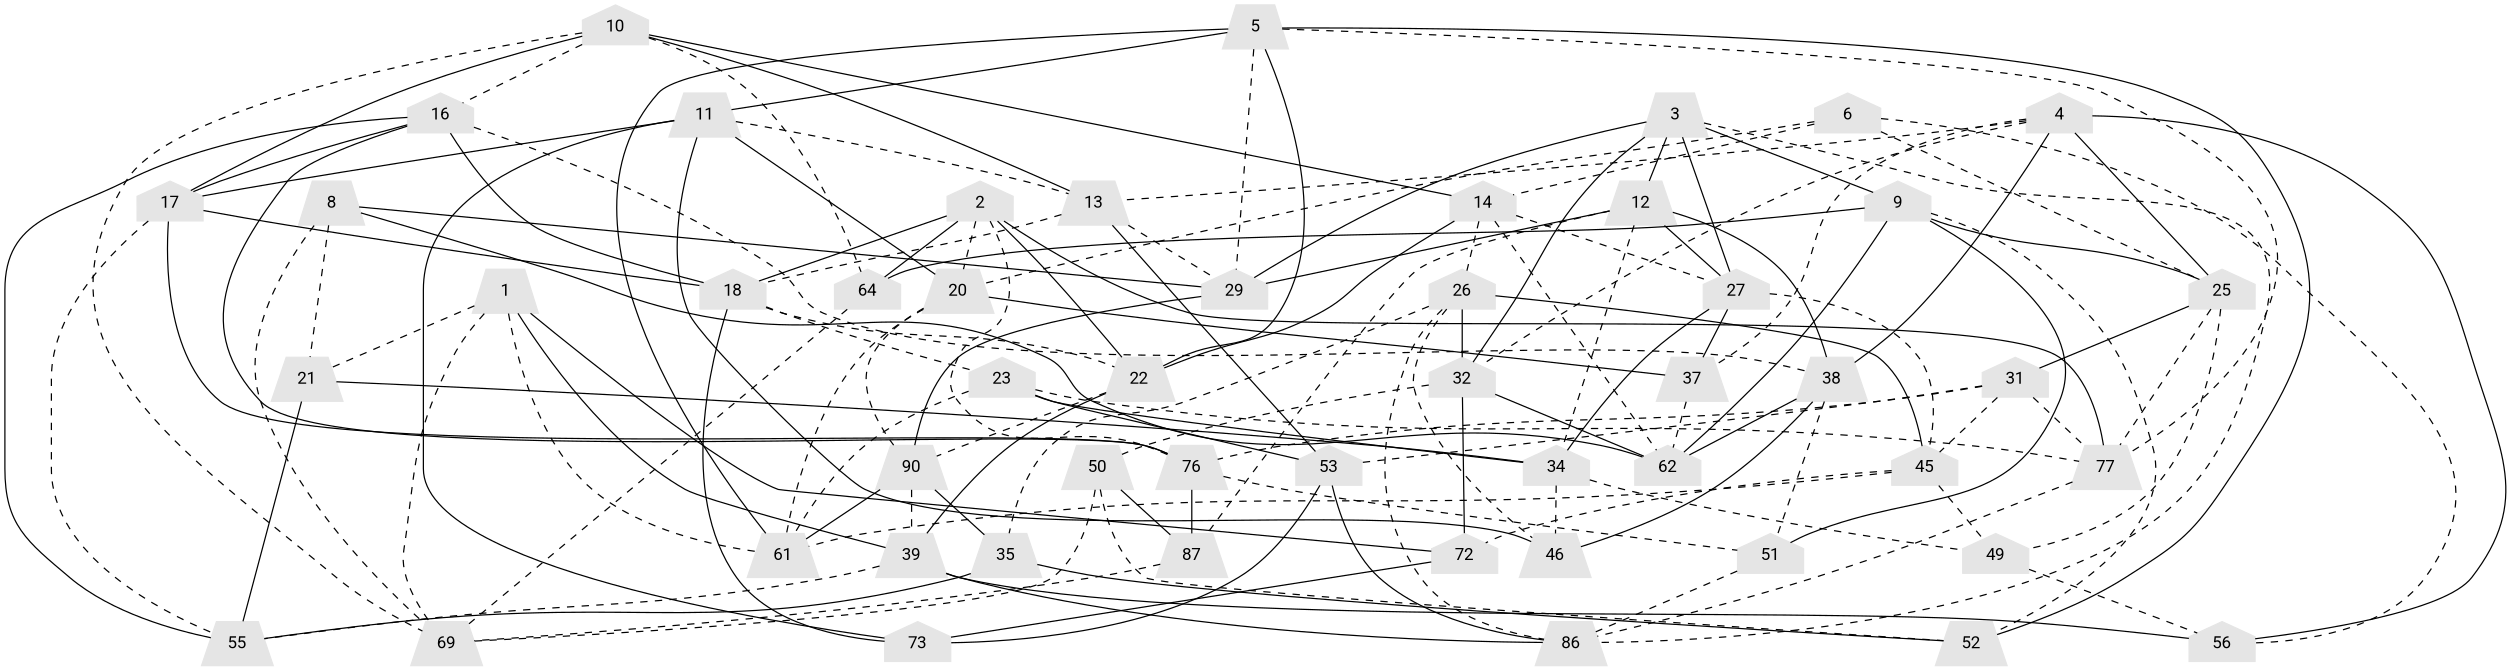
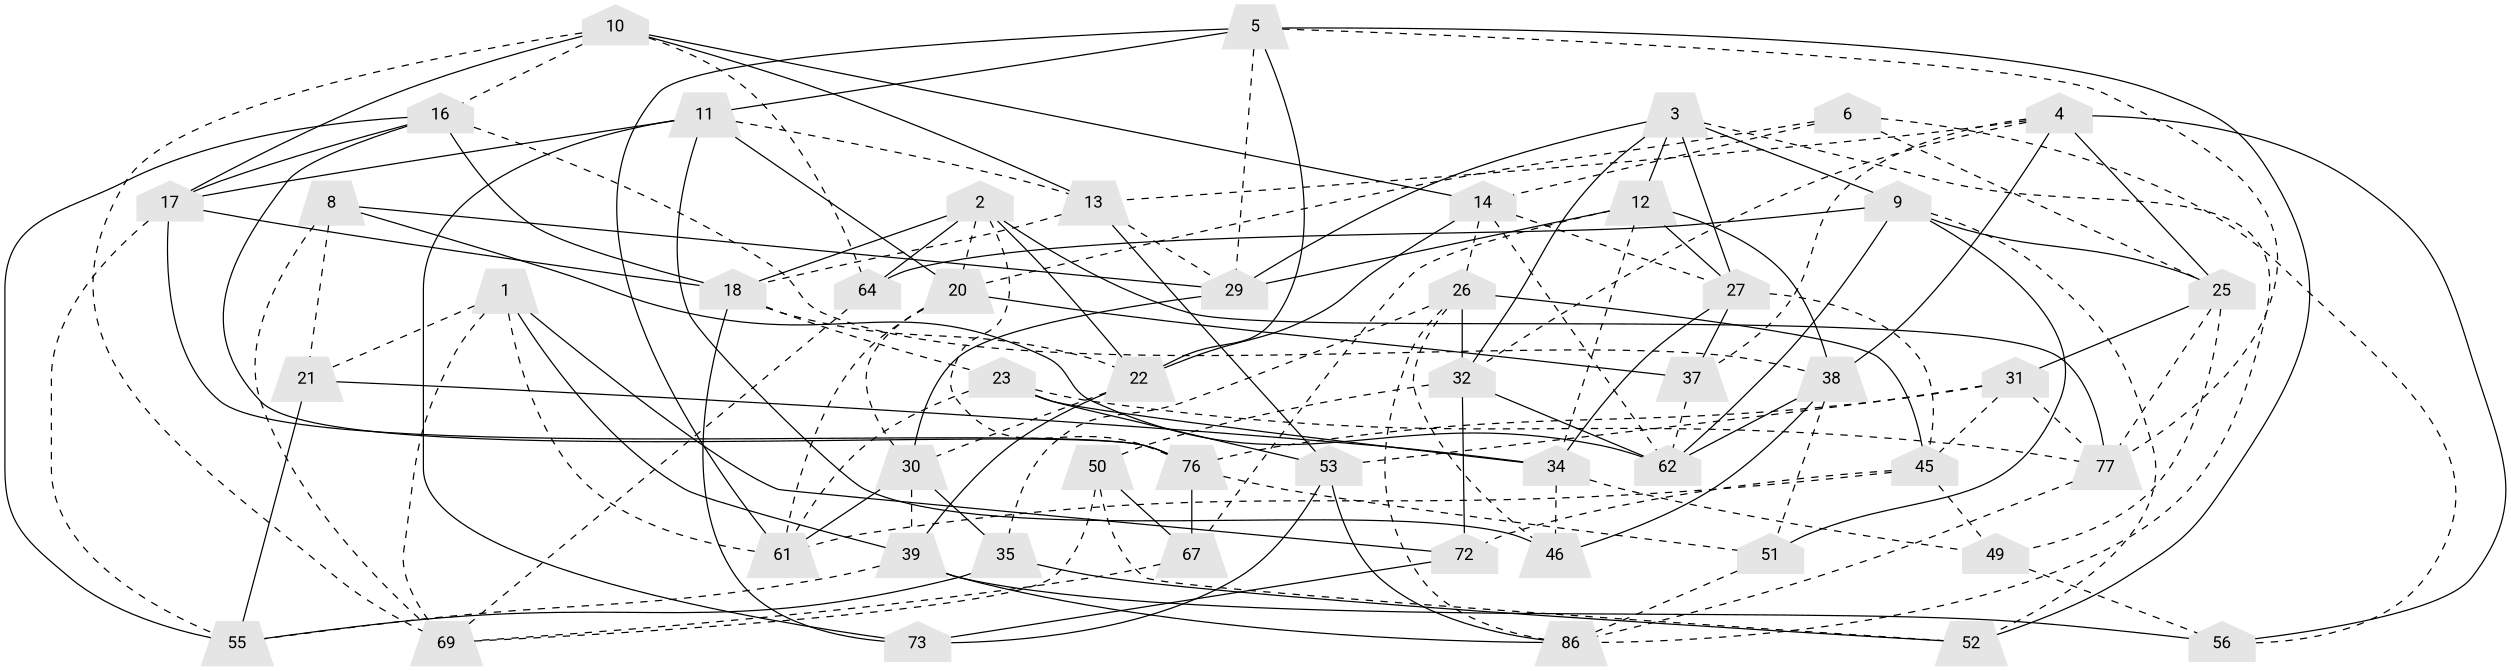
(912, 467) -> (912, 467)
(1192, 556) -> (1192, 556)
